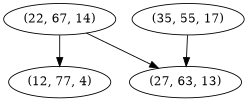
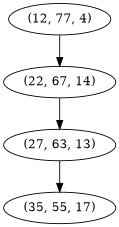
(60, 46) -> (60, 46)
(187, 46) -> (60, 172)
